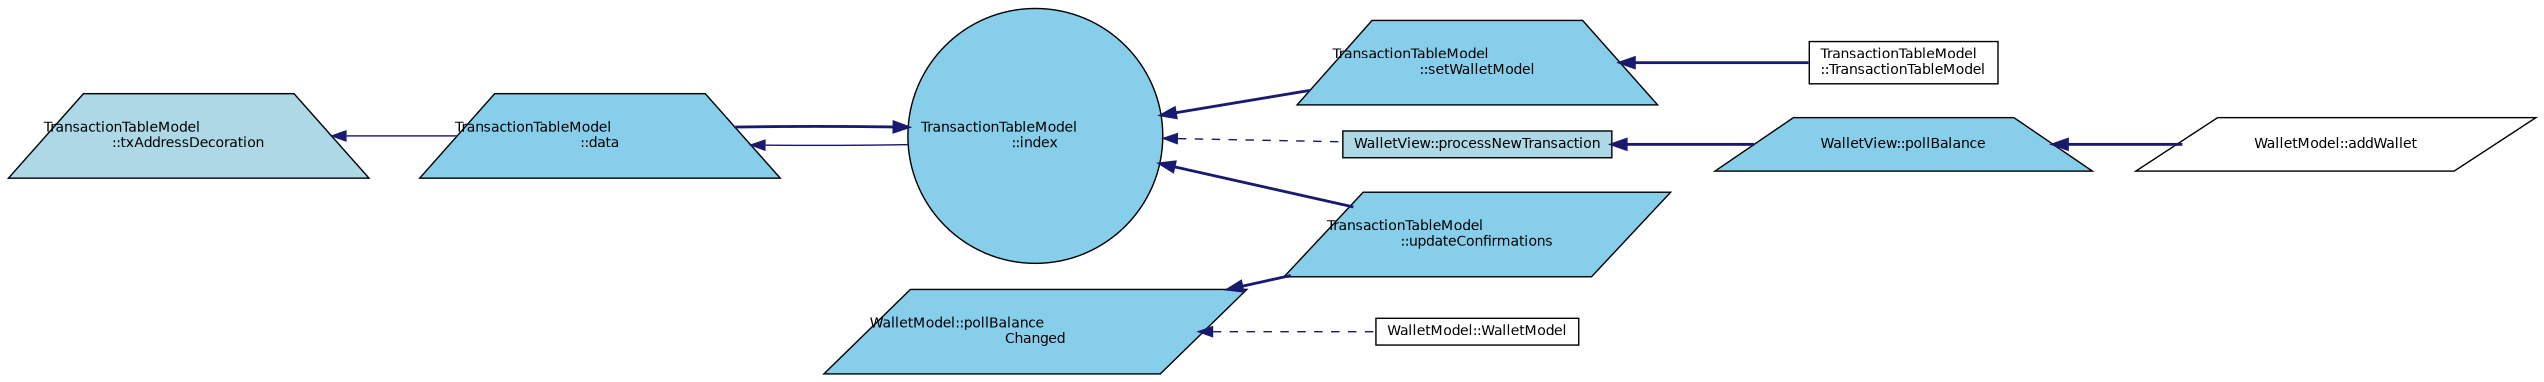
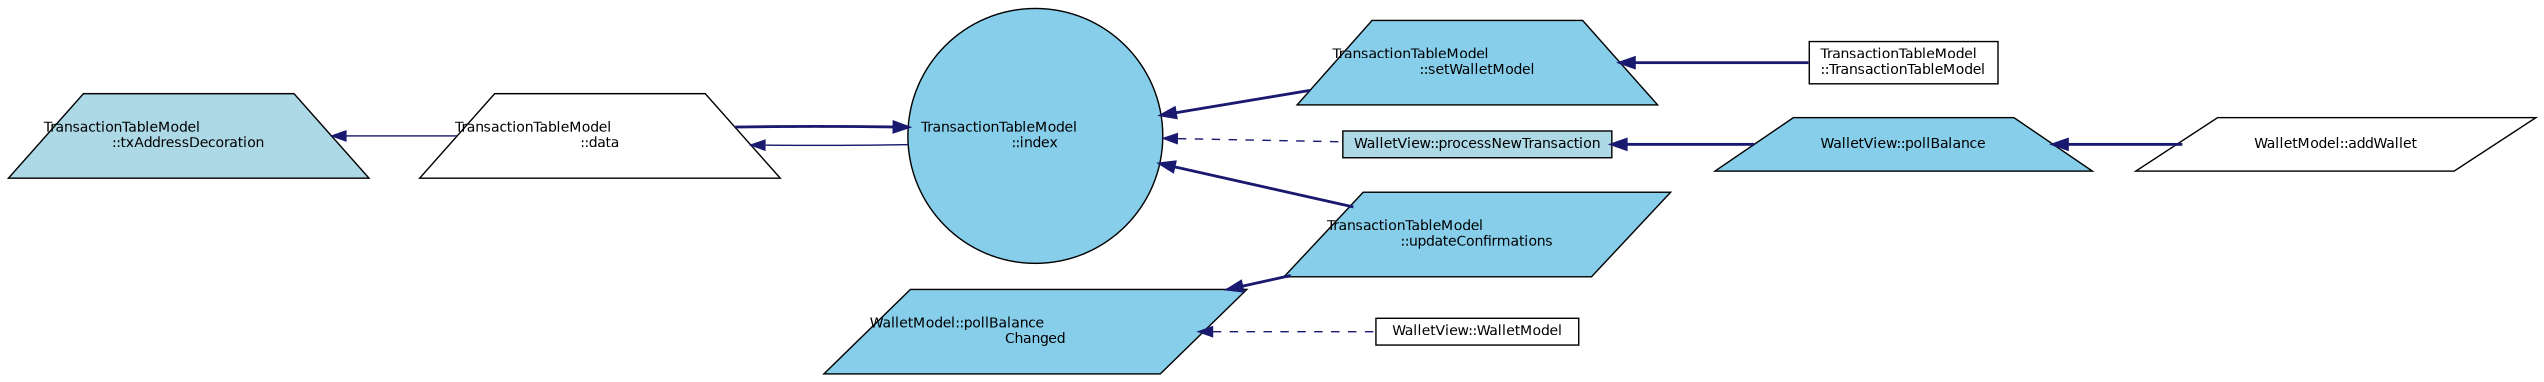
(600, 136) -> (600, 136)
(1477, 332) -> (1477, 332)
